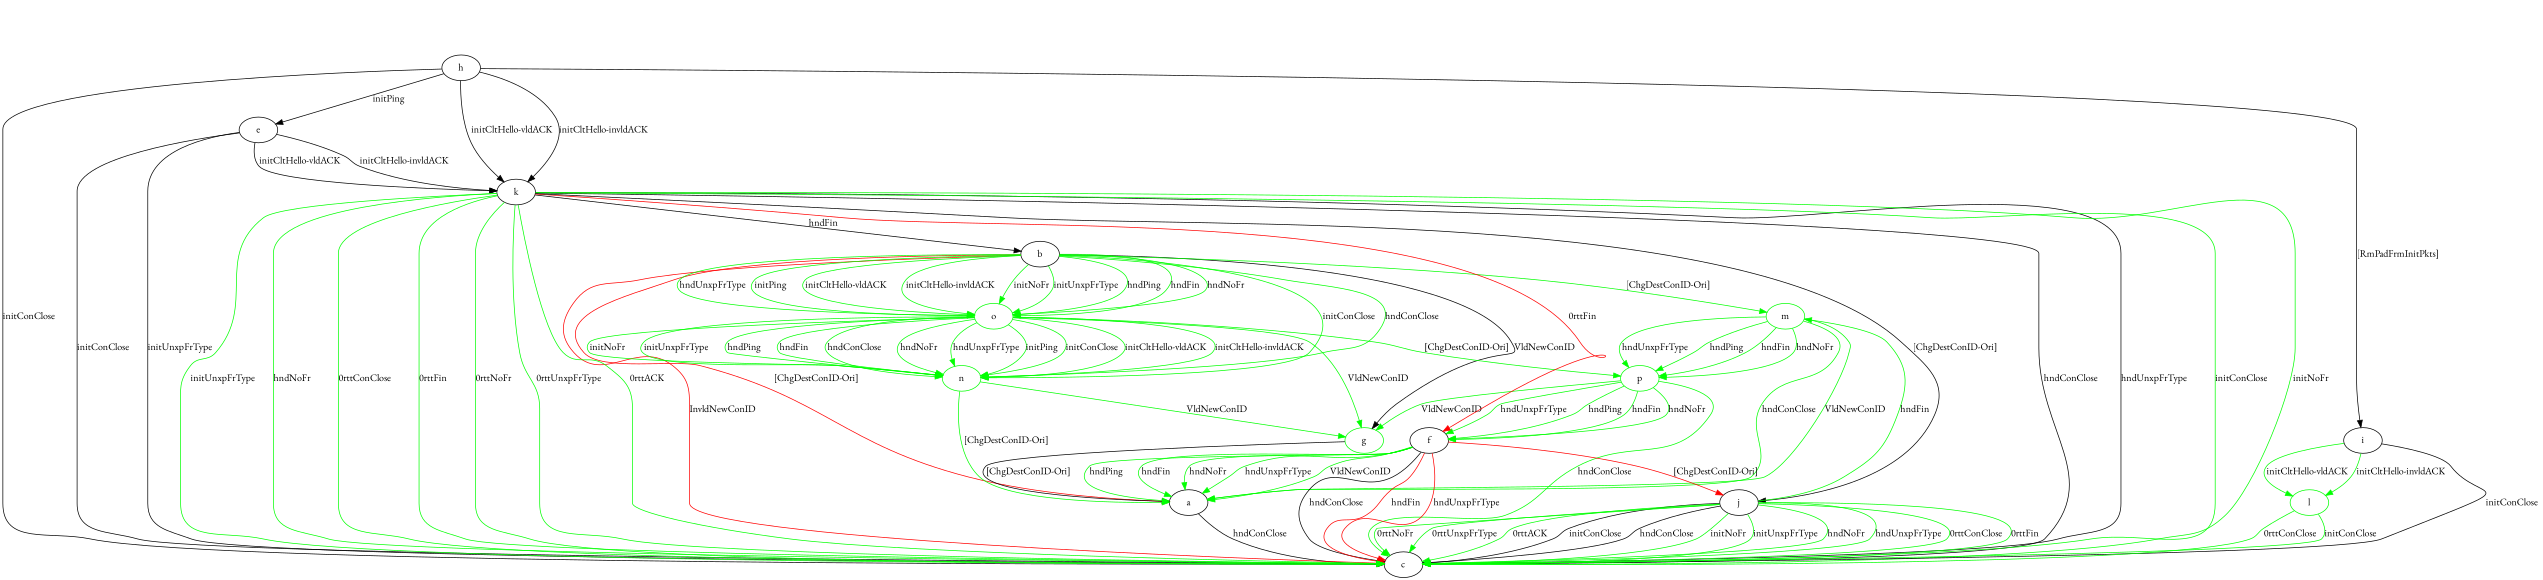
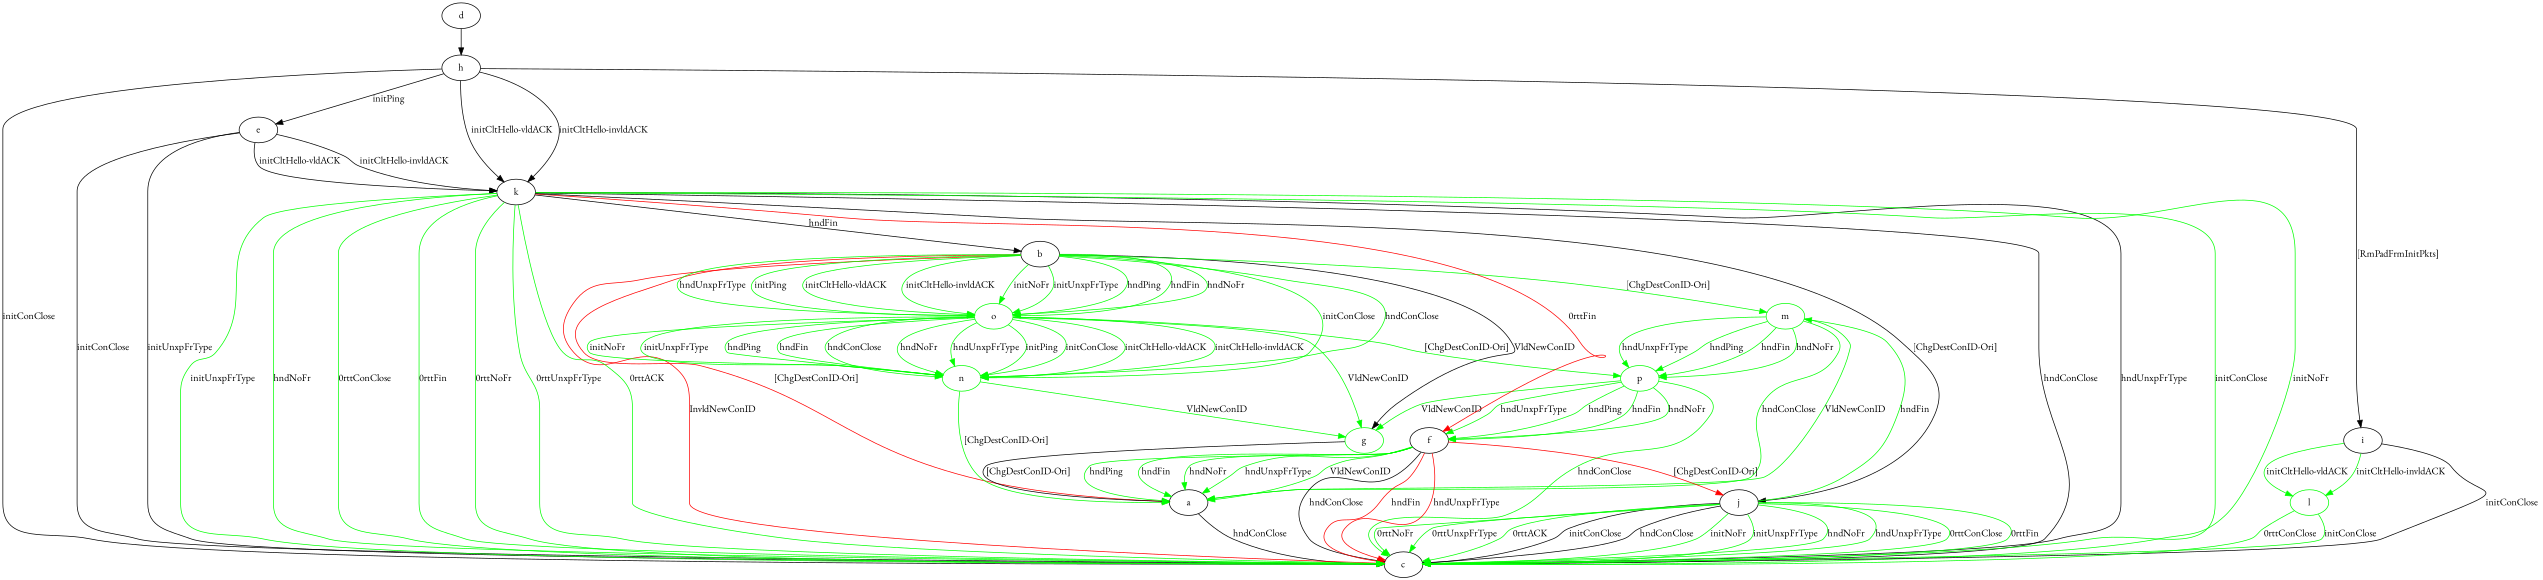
none -> (461, 16)
